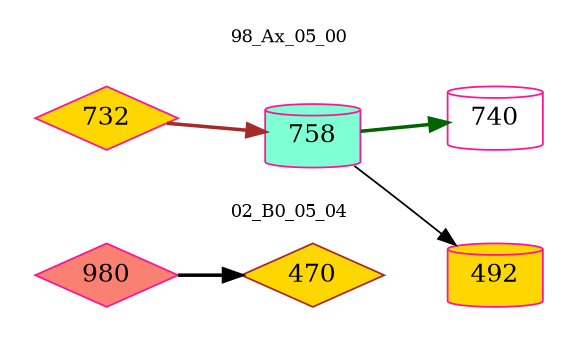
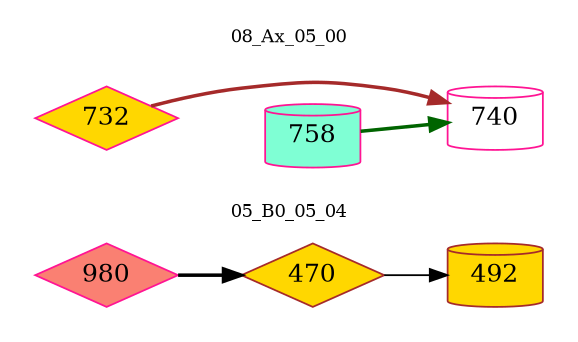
(289, 38) -> (289, 38)
(207, 127) -> (290, 83)
(407, 207) -> (407, 275)
(289, 213) -> (289, 213)
(495, 275) -> (495, 275)
